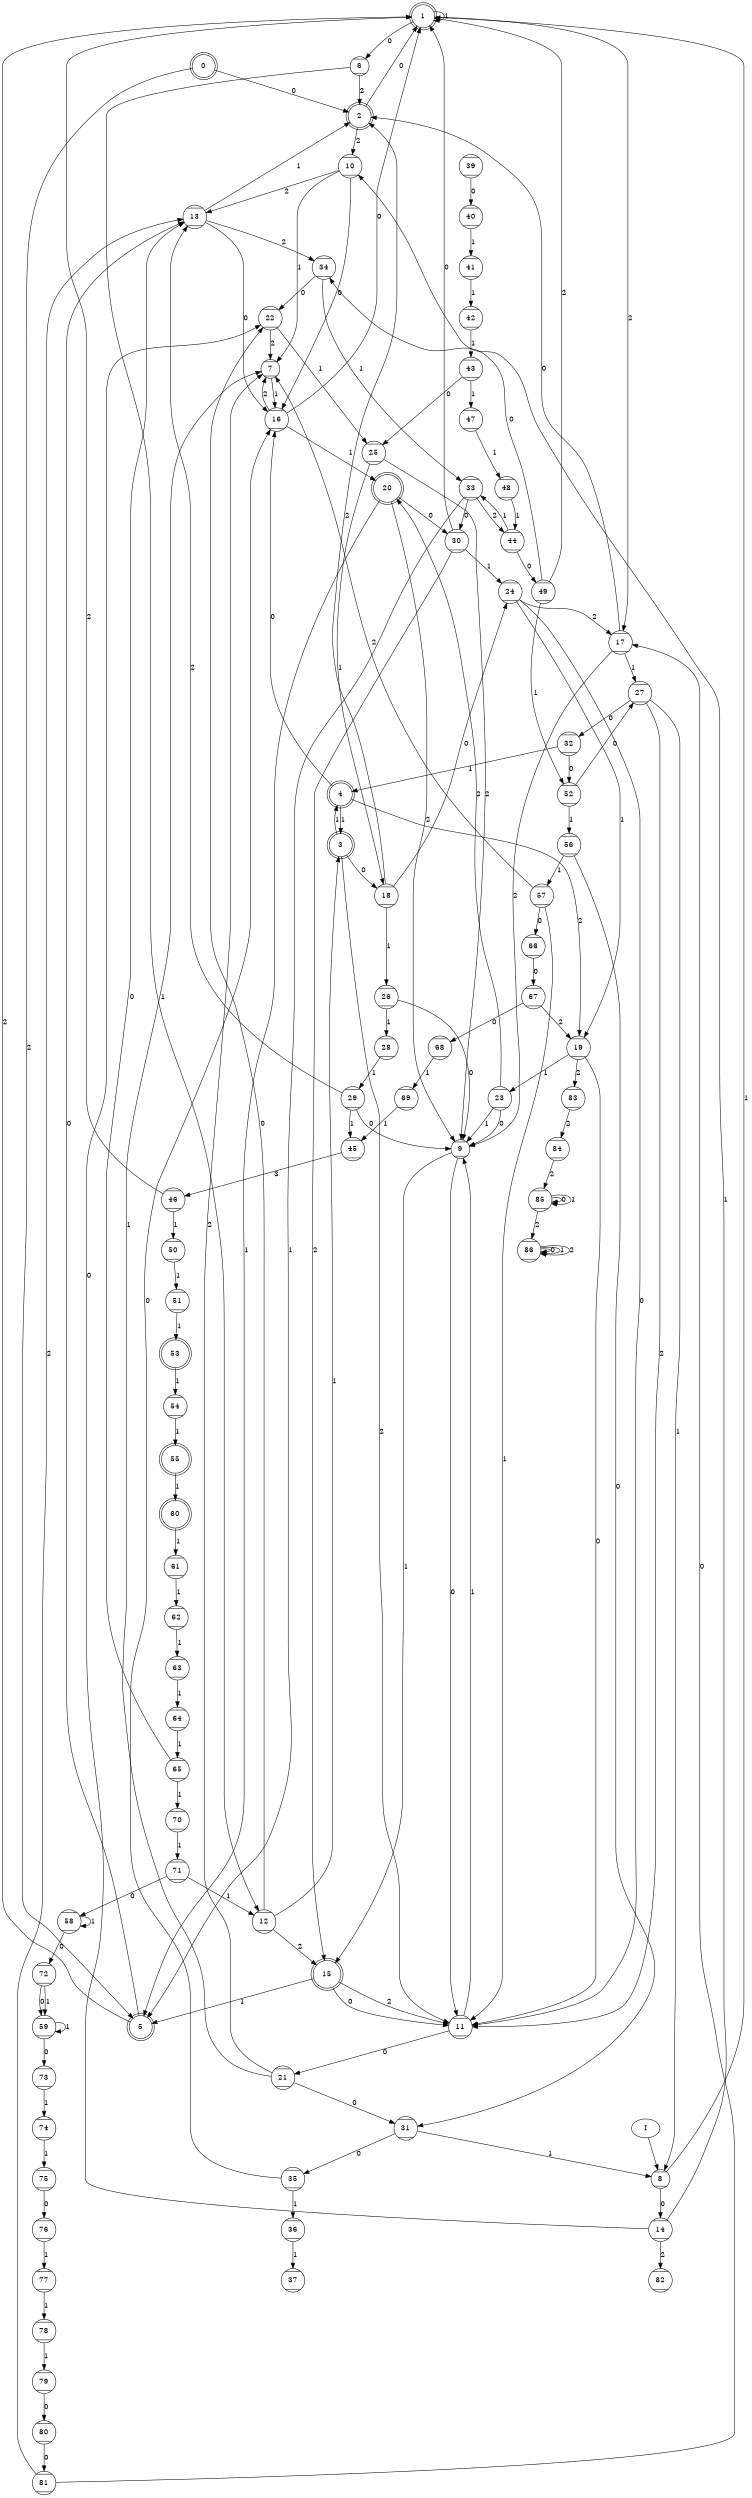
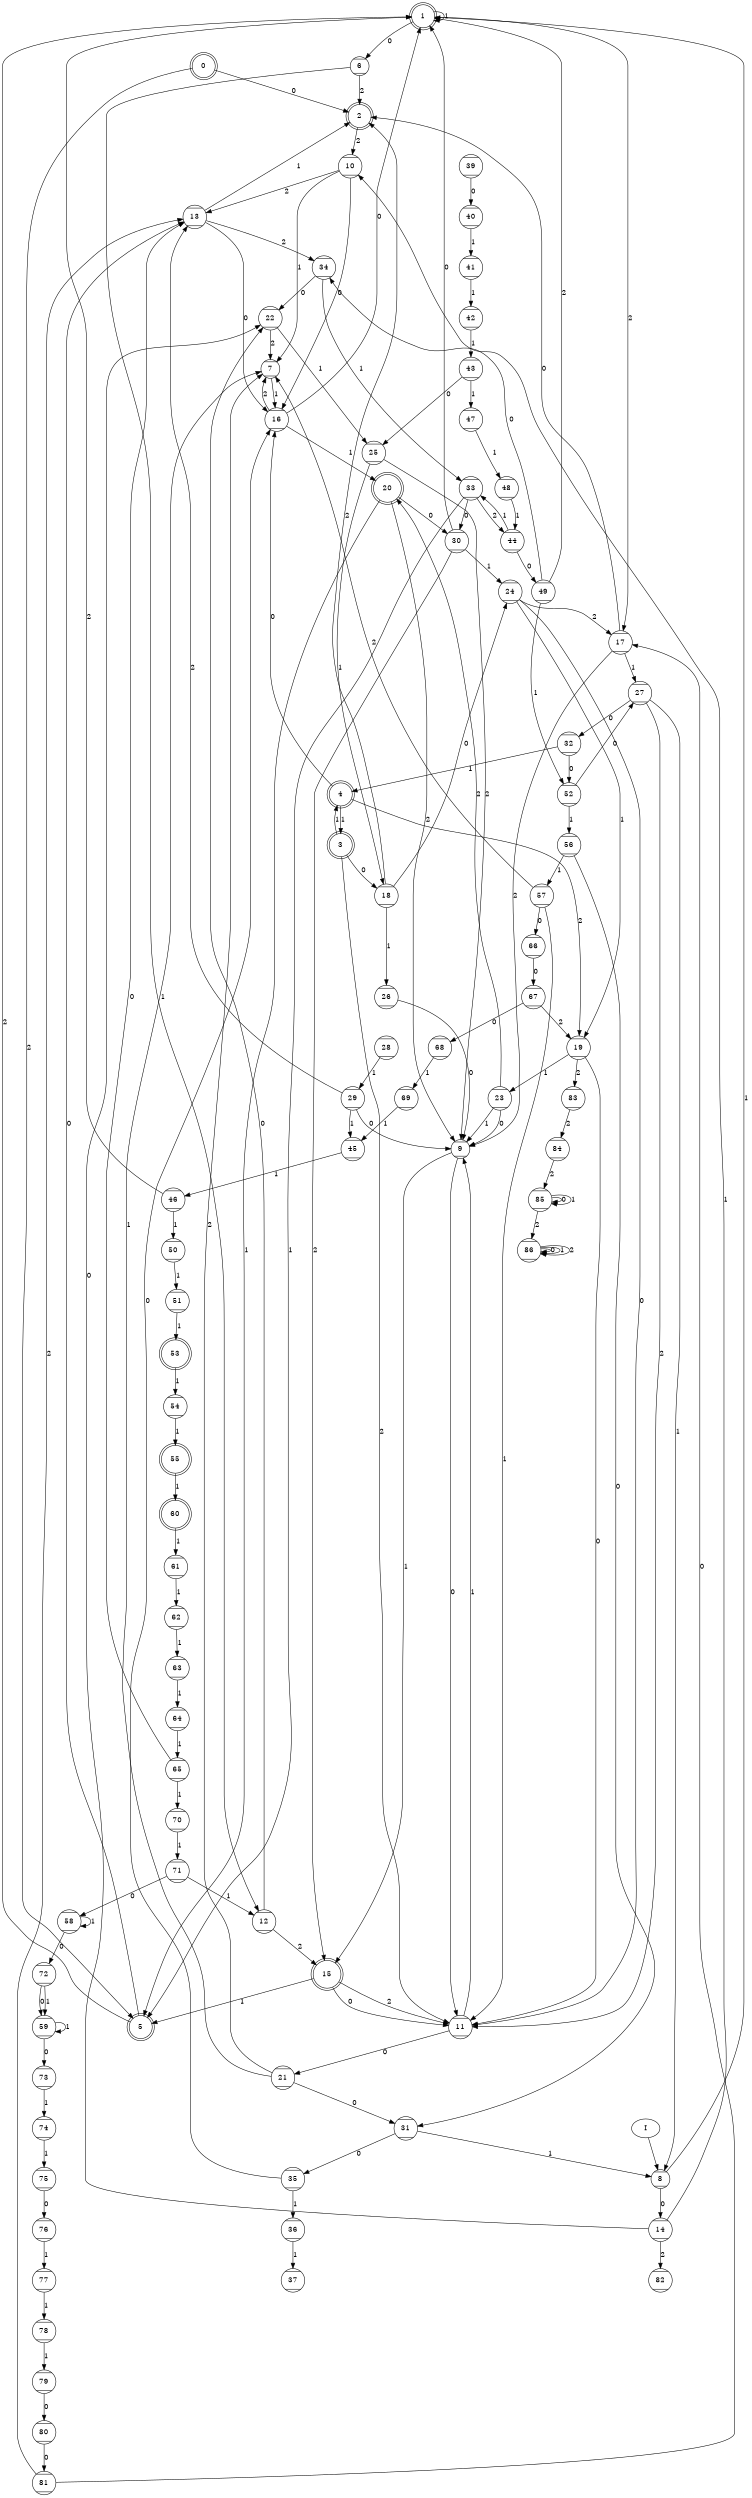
(390, 68) -> none
(386, 1020) -> none
(277, 1174) -> (277, 1174)
(332, 1401) -> none
